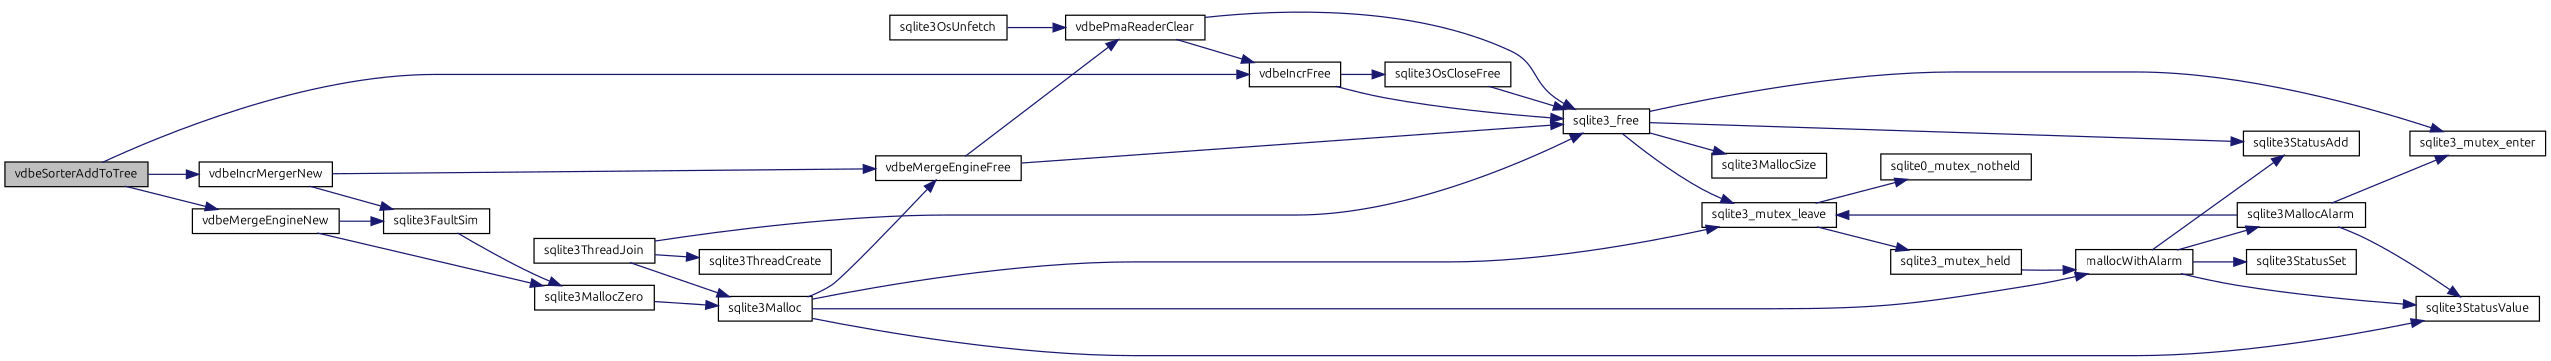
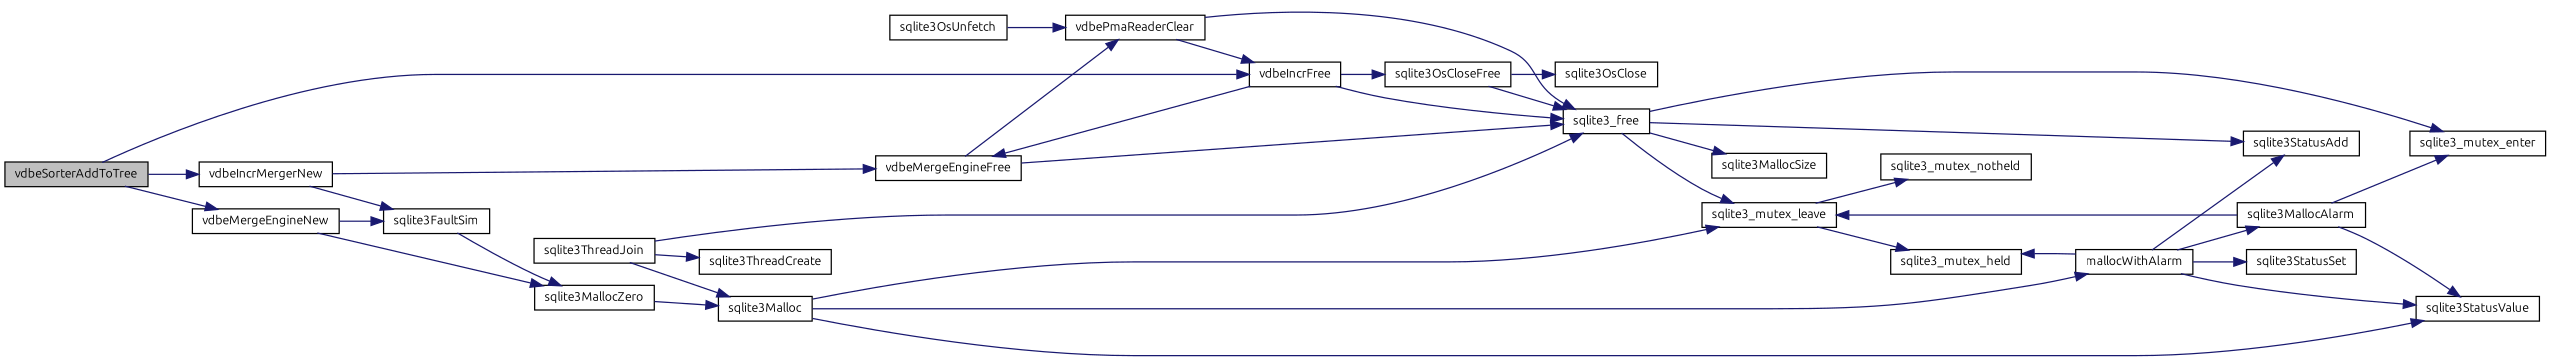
none -> (1606, 74)
(1956, 167) -> (1956, 167)
(871, 248) -> (1128, 120)
(2043, 270) -> (2055, 254)
